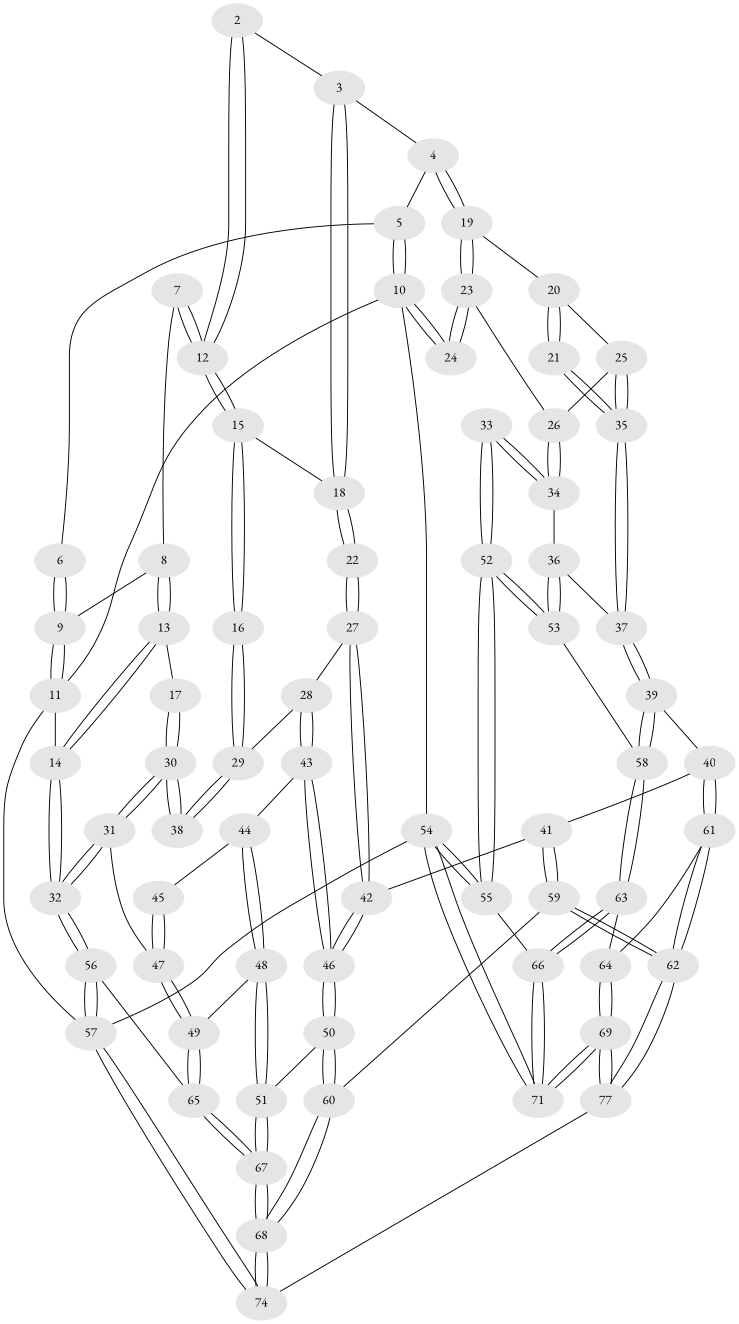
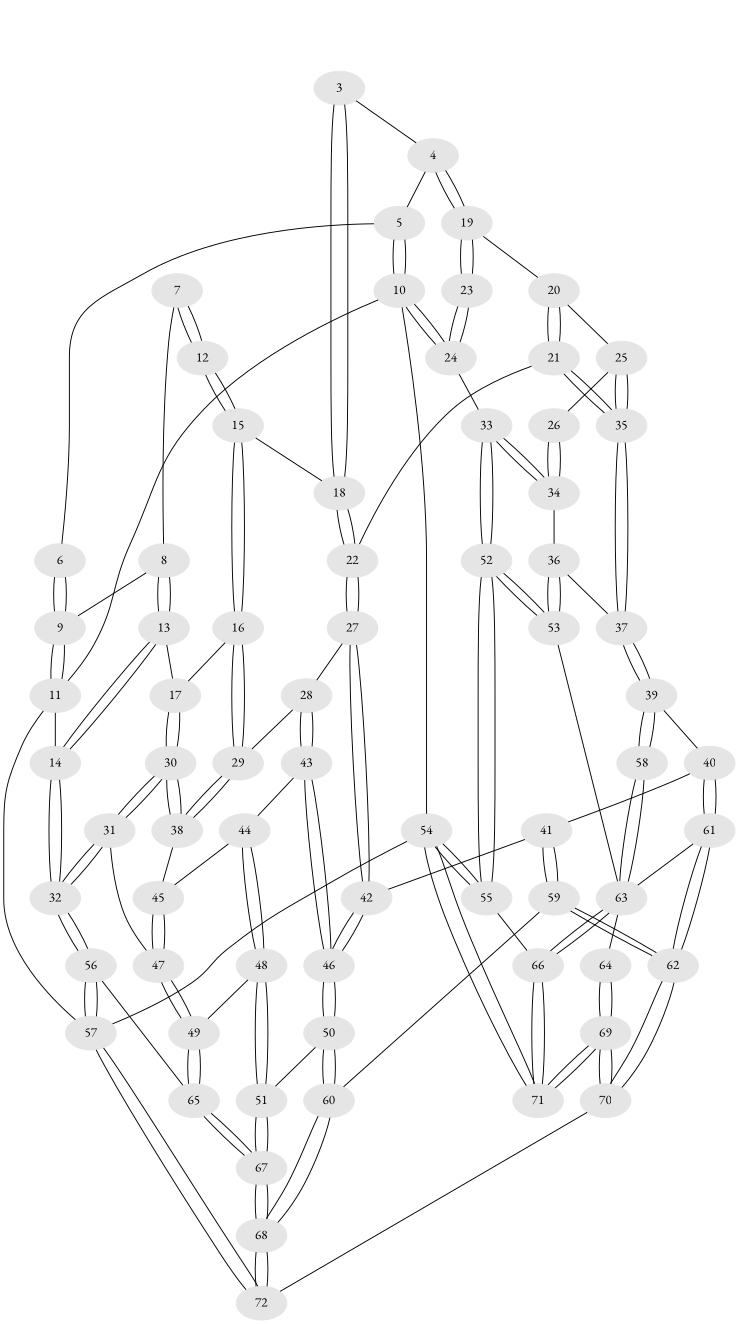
(237, 21) -> none
(510, 359) -> none
none -> (468, 390)
none -> (427, 436)
none -> (207, 662)
(598, 696) -> (588, 763)
none -> (168, 864)
(665, 902) -> (665, 865)
(606, 1101) -> (606, 1101)
(262, 1303) -> (262, 1303)
